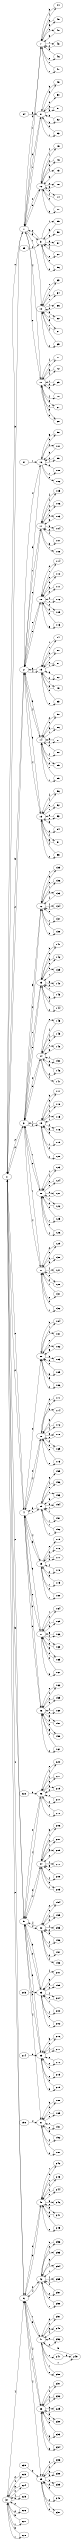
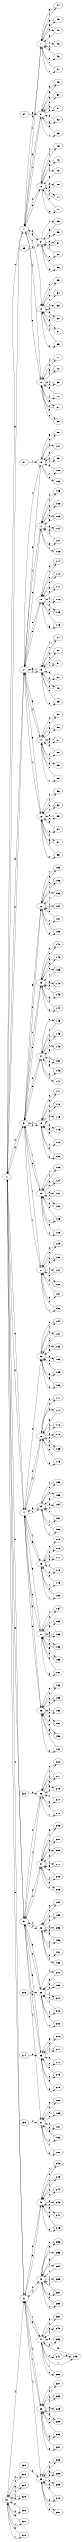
none -> (47, 102)
(58, 1471) -> none
